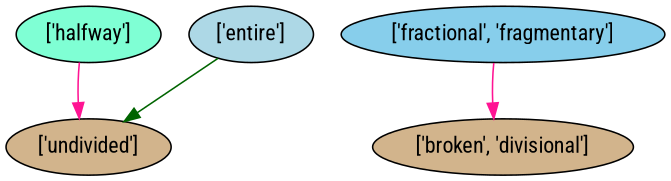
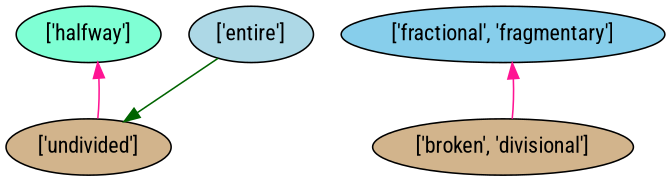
(78, 83) -> (99, 98)
(493, 83) -> (513, 99)
